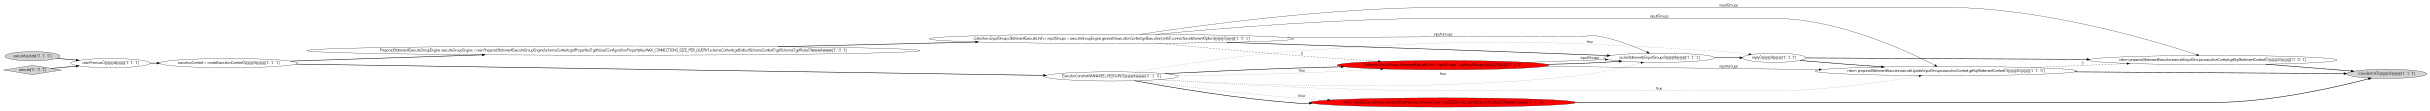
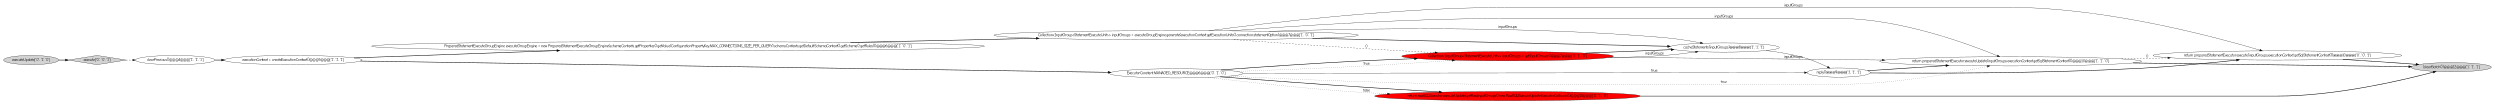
(1442, 43) -> (1524, 73)
(1727, 58) -> (1798, 56)
(67, 59) -> (62, 60)
(64, 67) -> (129, 60)
(1401, 86) -> none
